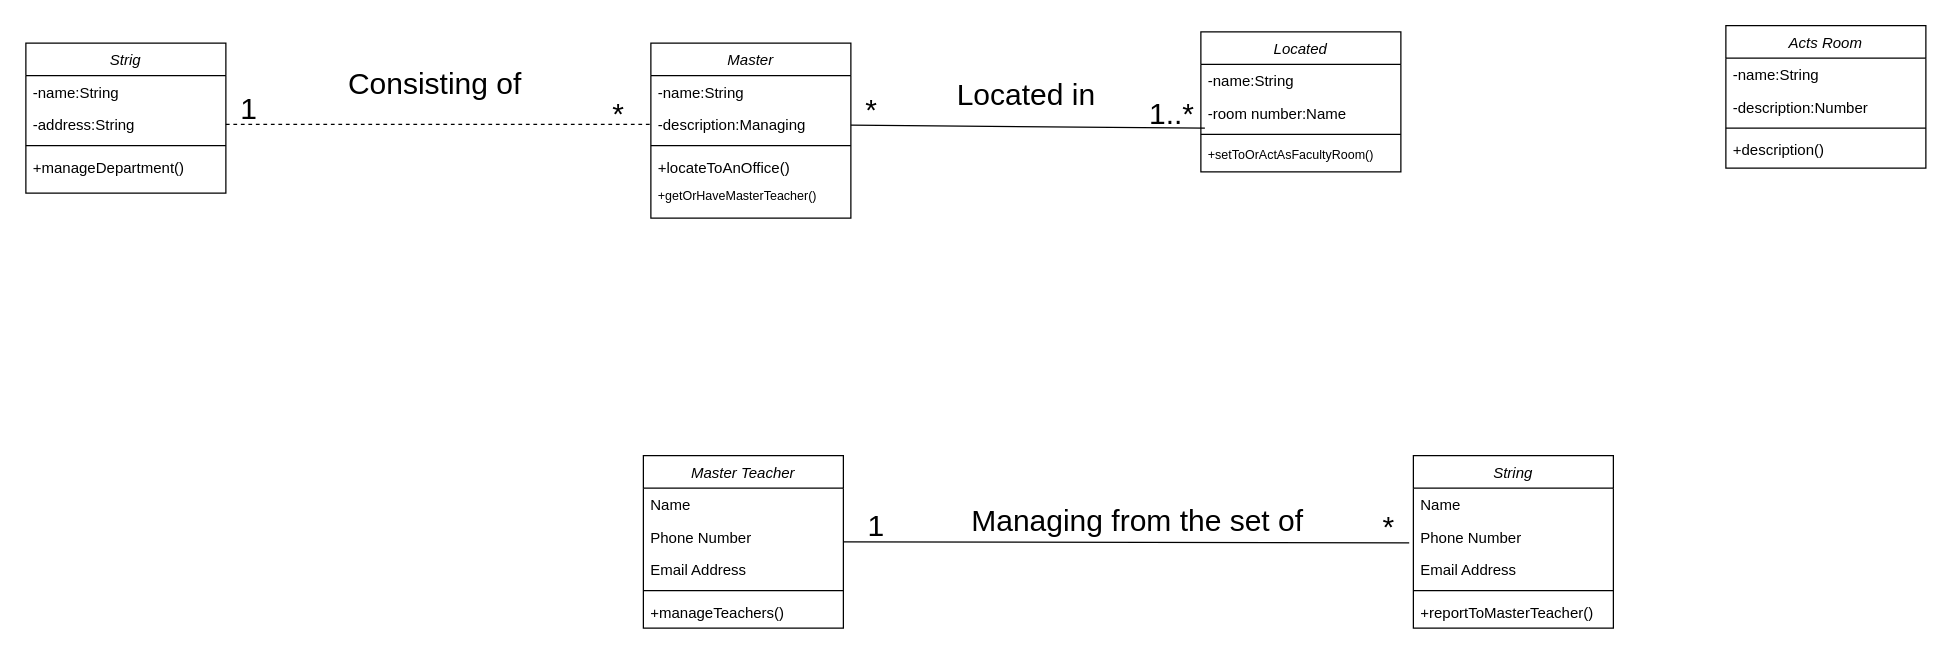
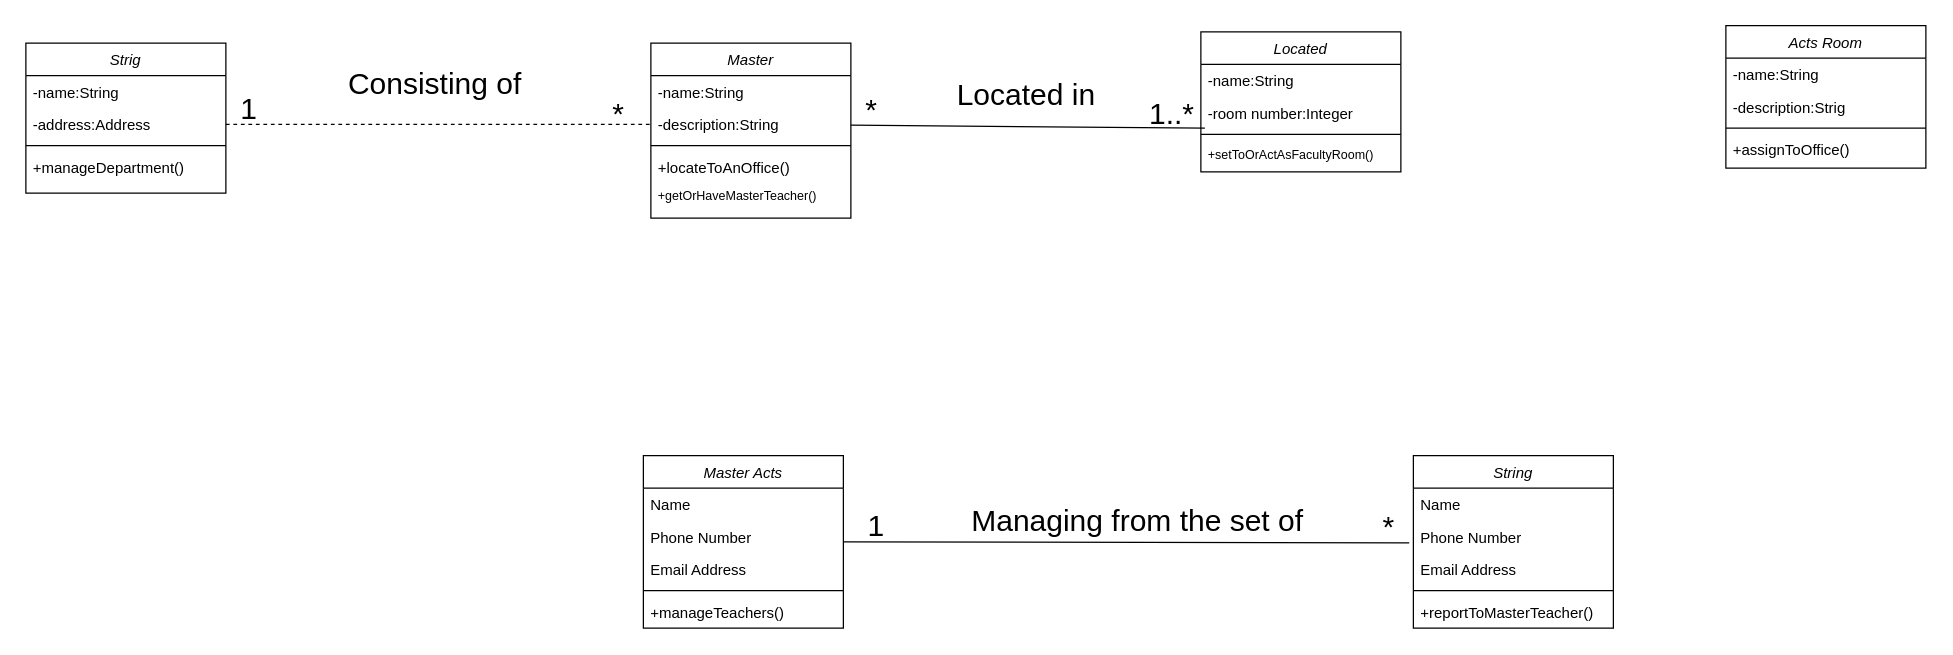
(1806, 108) -> (1800, 108)
(1275, 114) -> (1288, 114)
(92, 125) -> (98, 125)
(738, 125) -> (730, 125)
(1787, 150) -> (1800, 150)
(743, 473) -> (743, 473)
